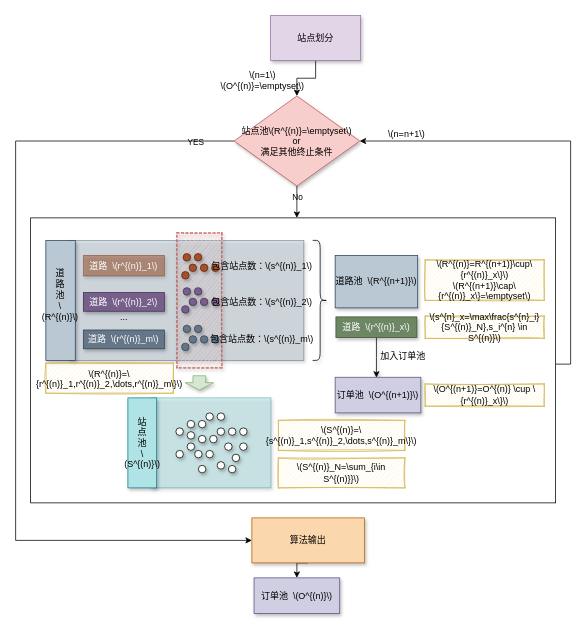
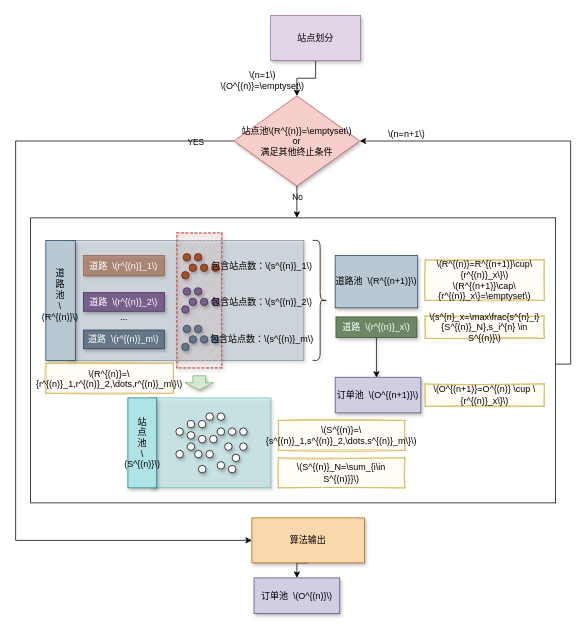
(402, 357) -> none
